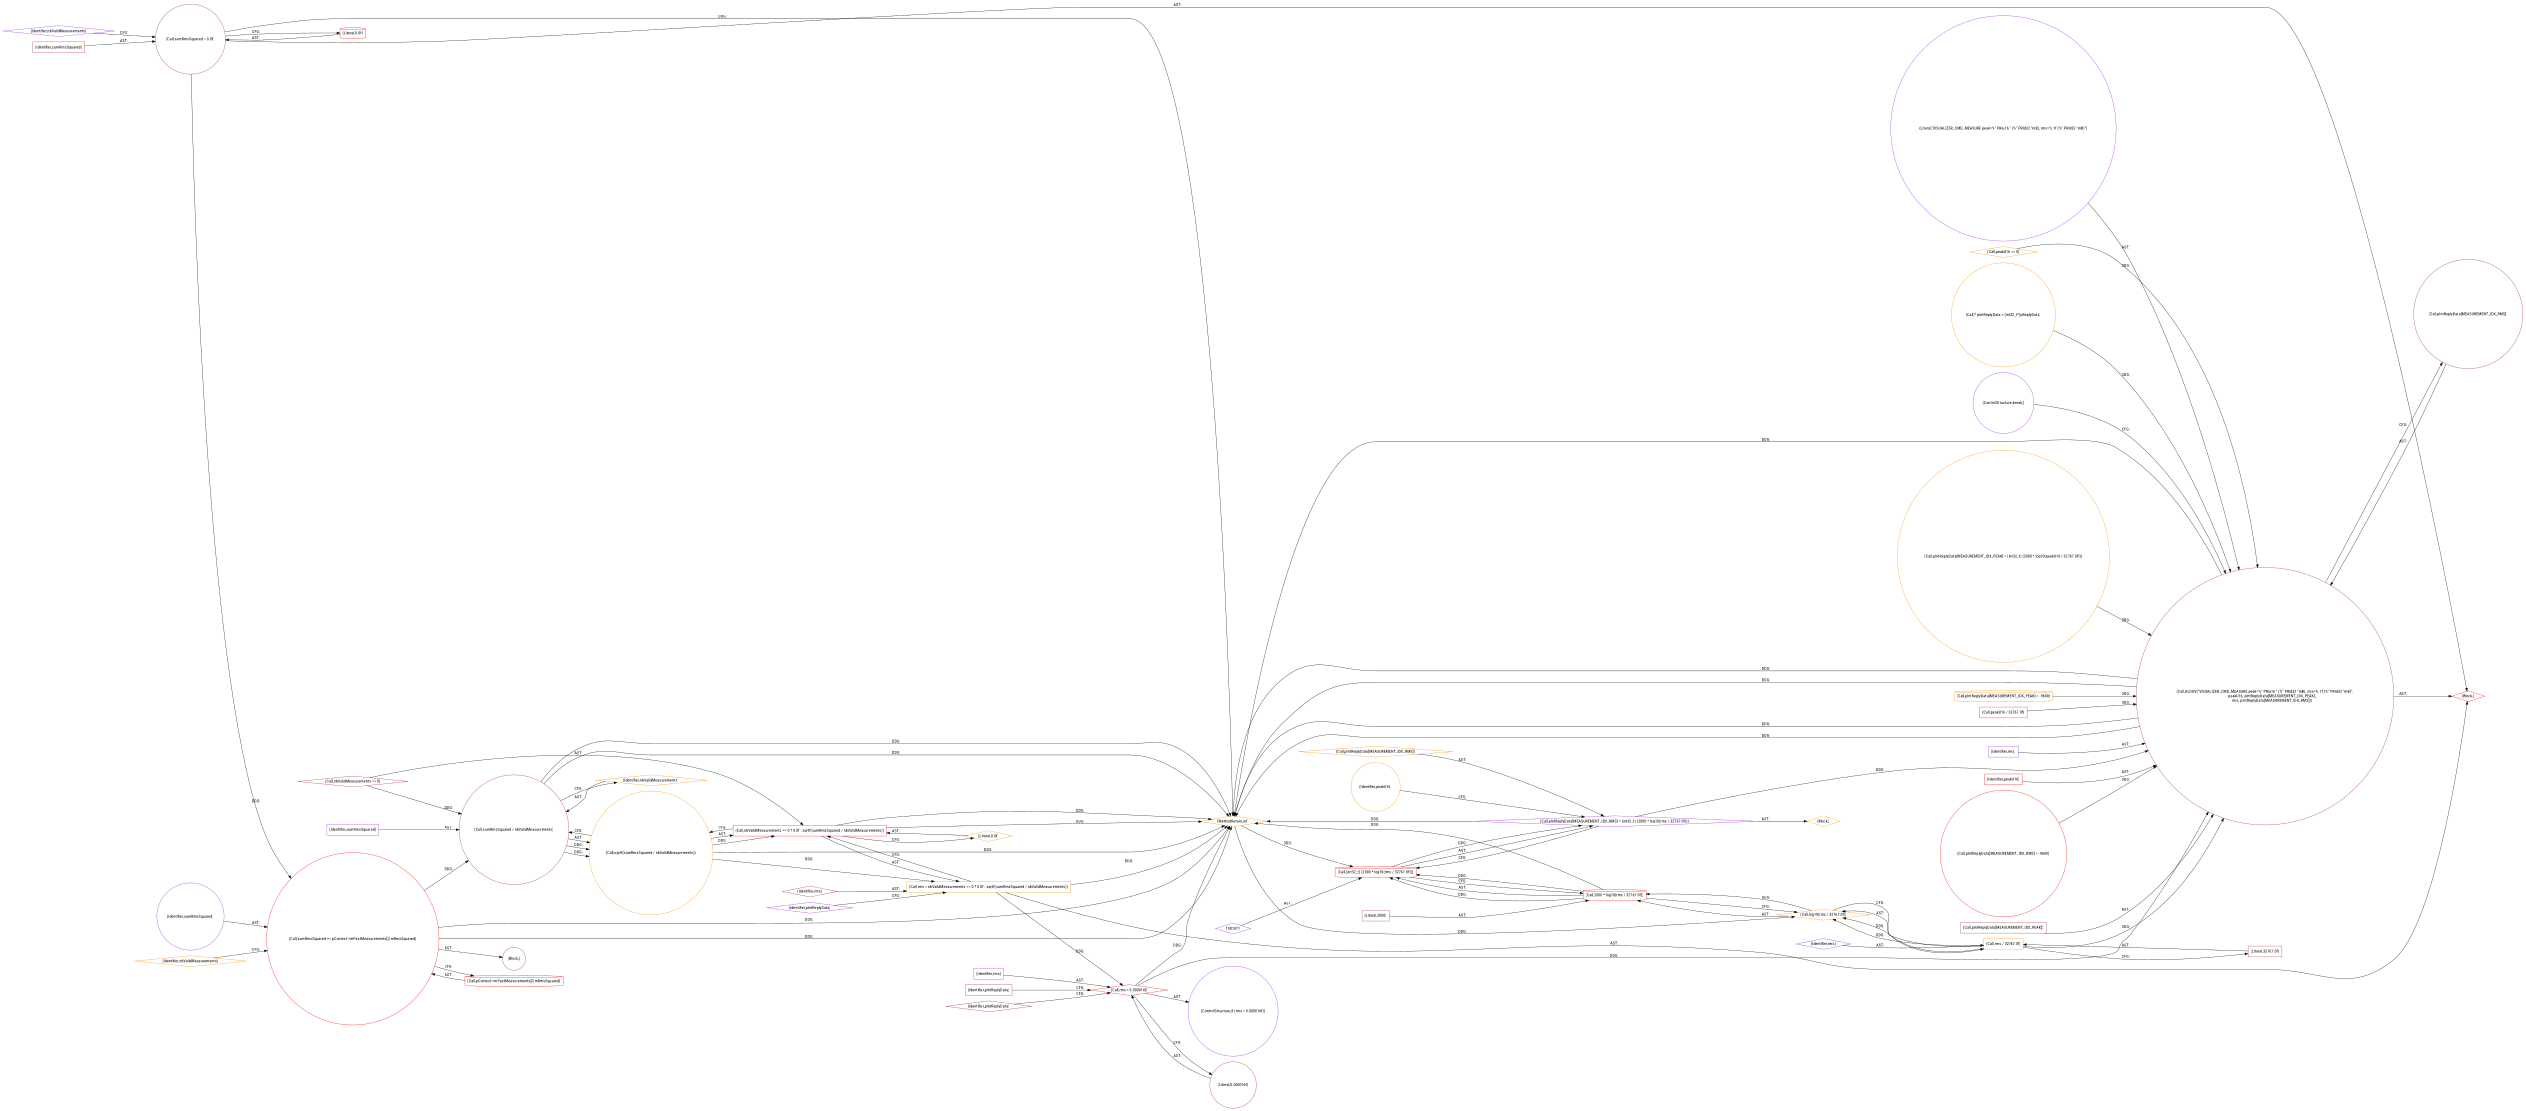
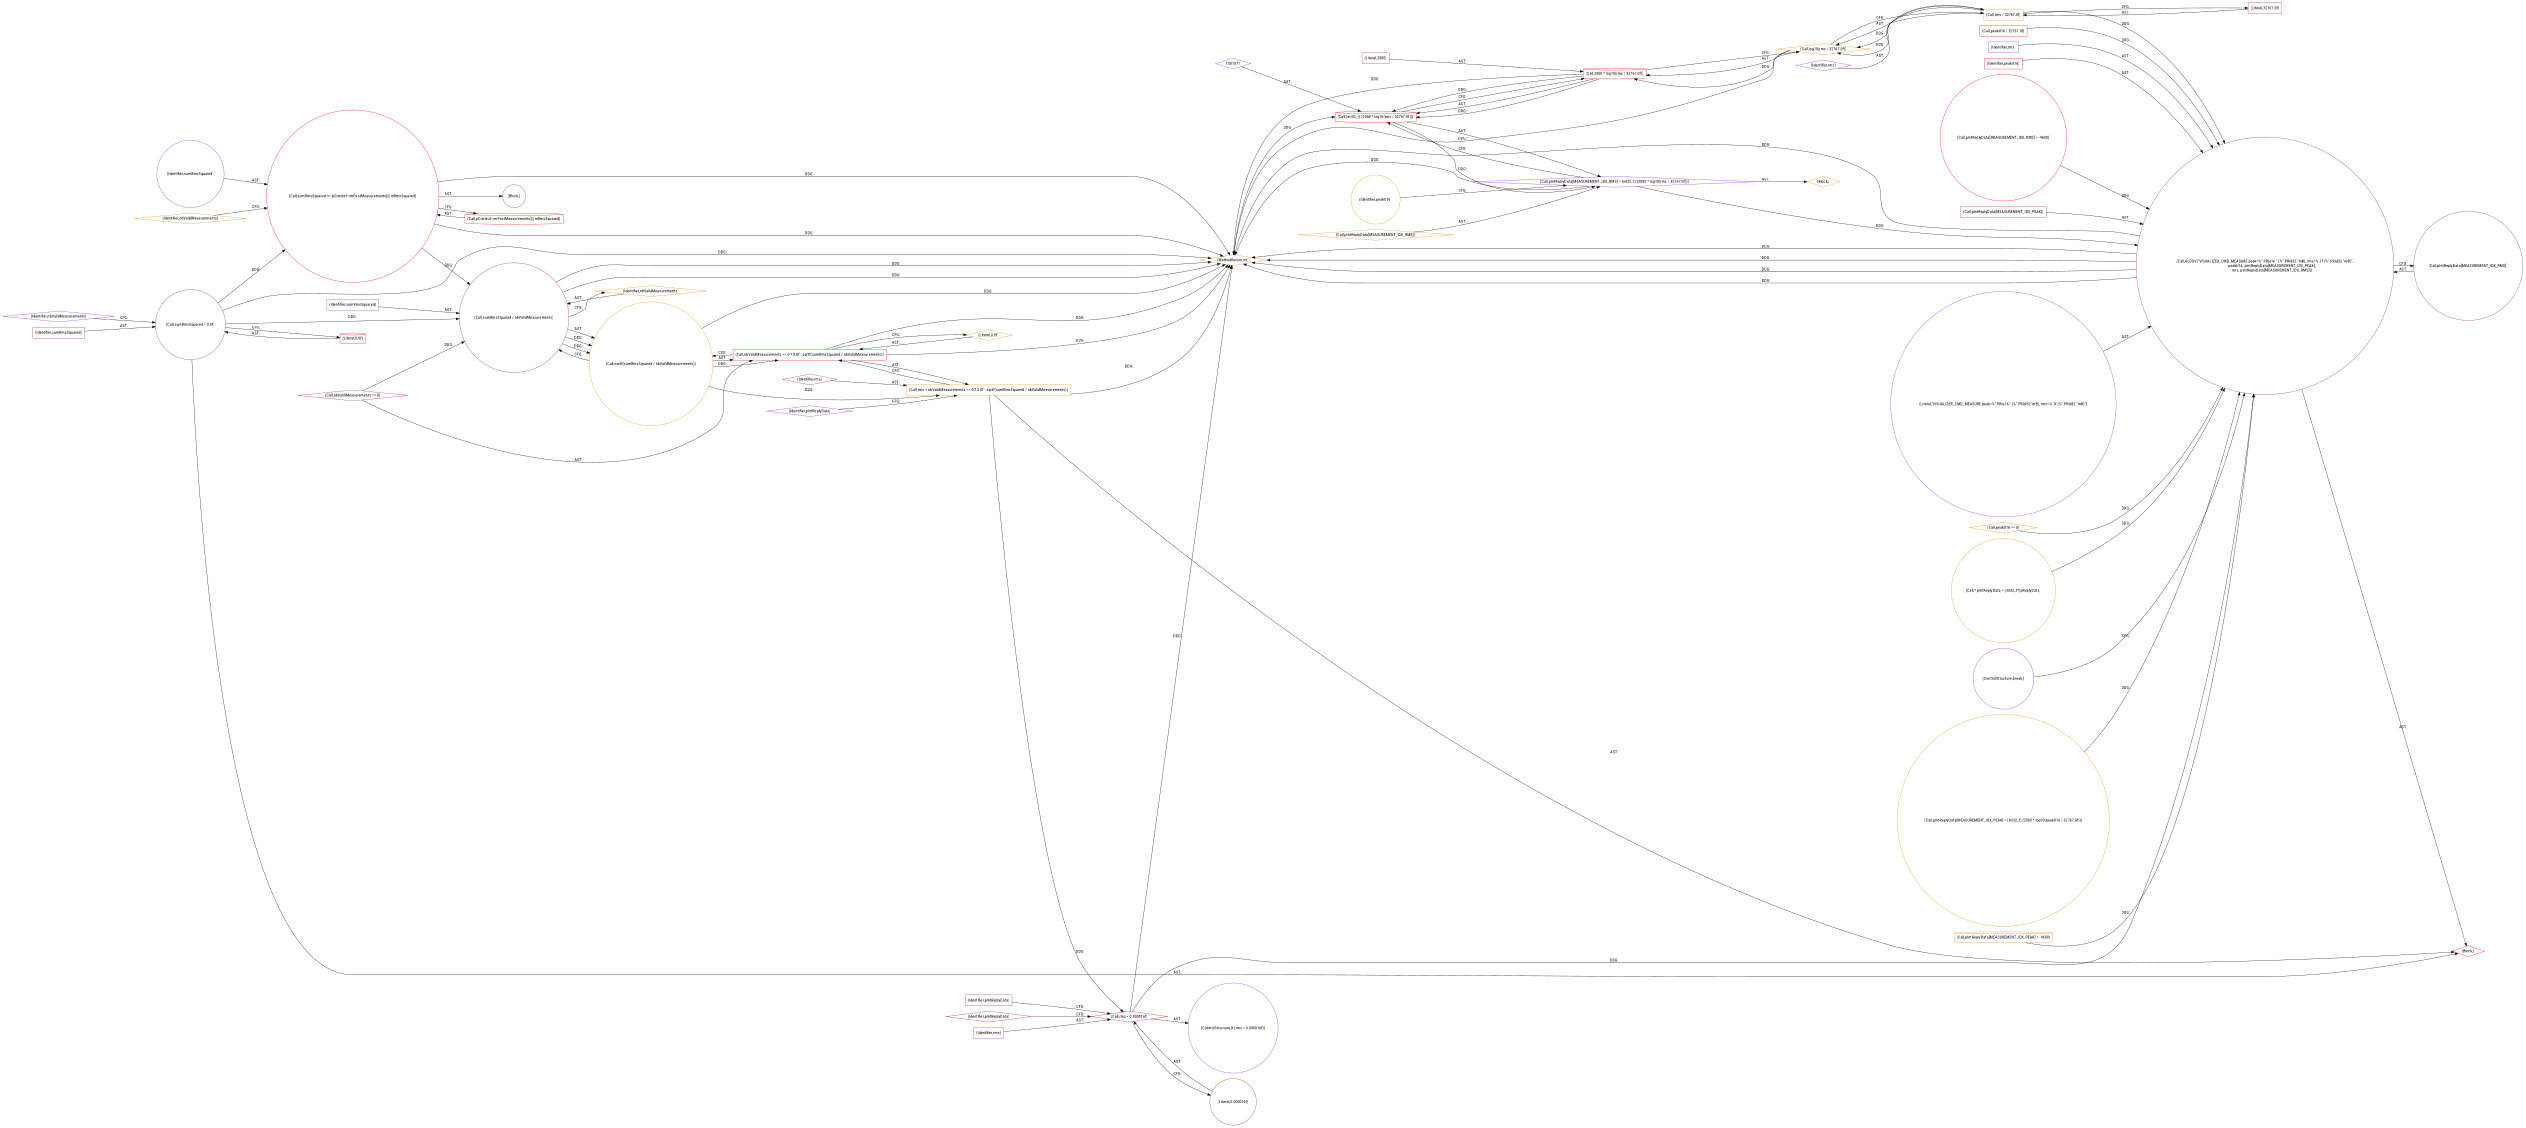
none -> (341, 321)
(1485, 933) -> (1502, 137)
